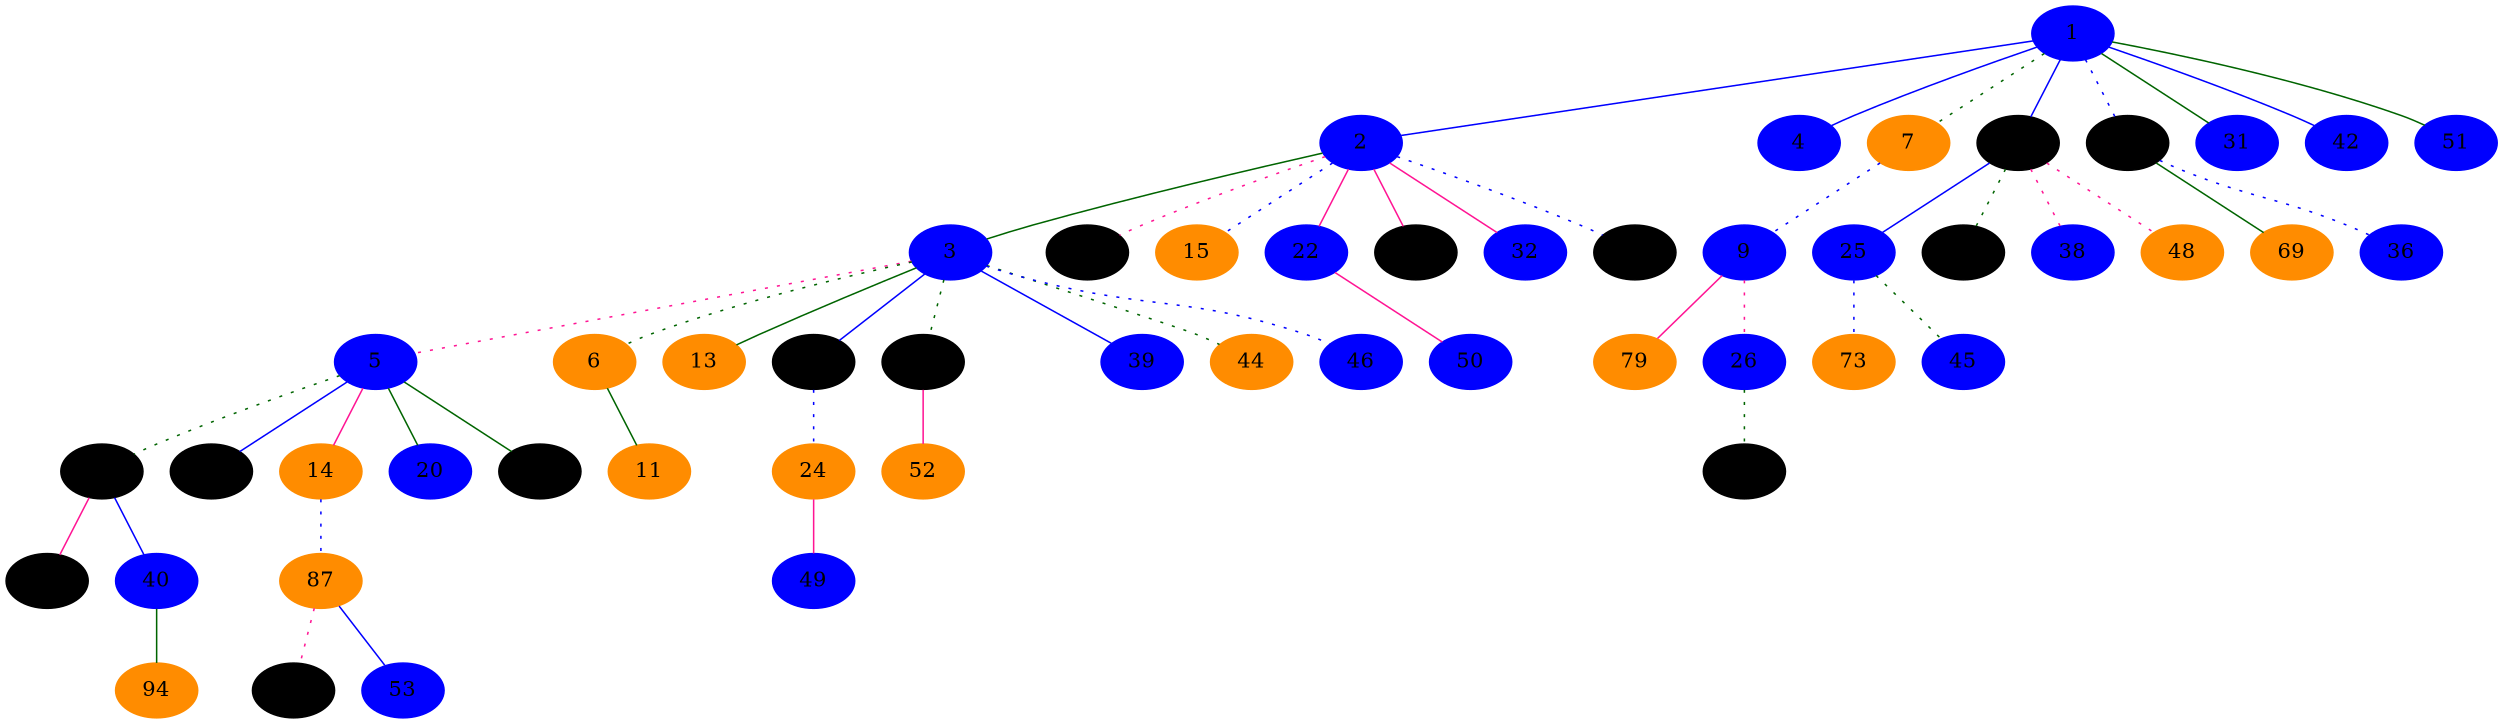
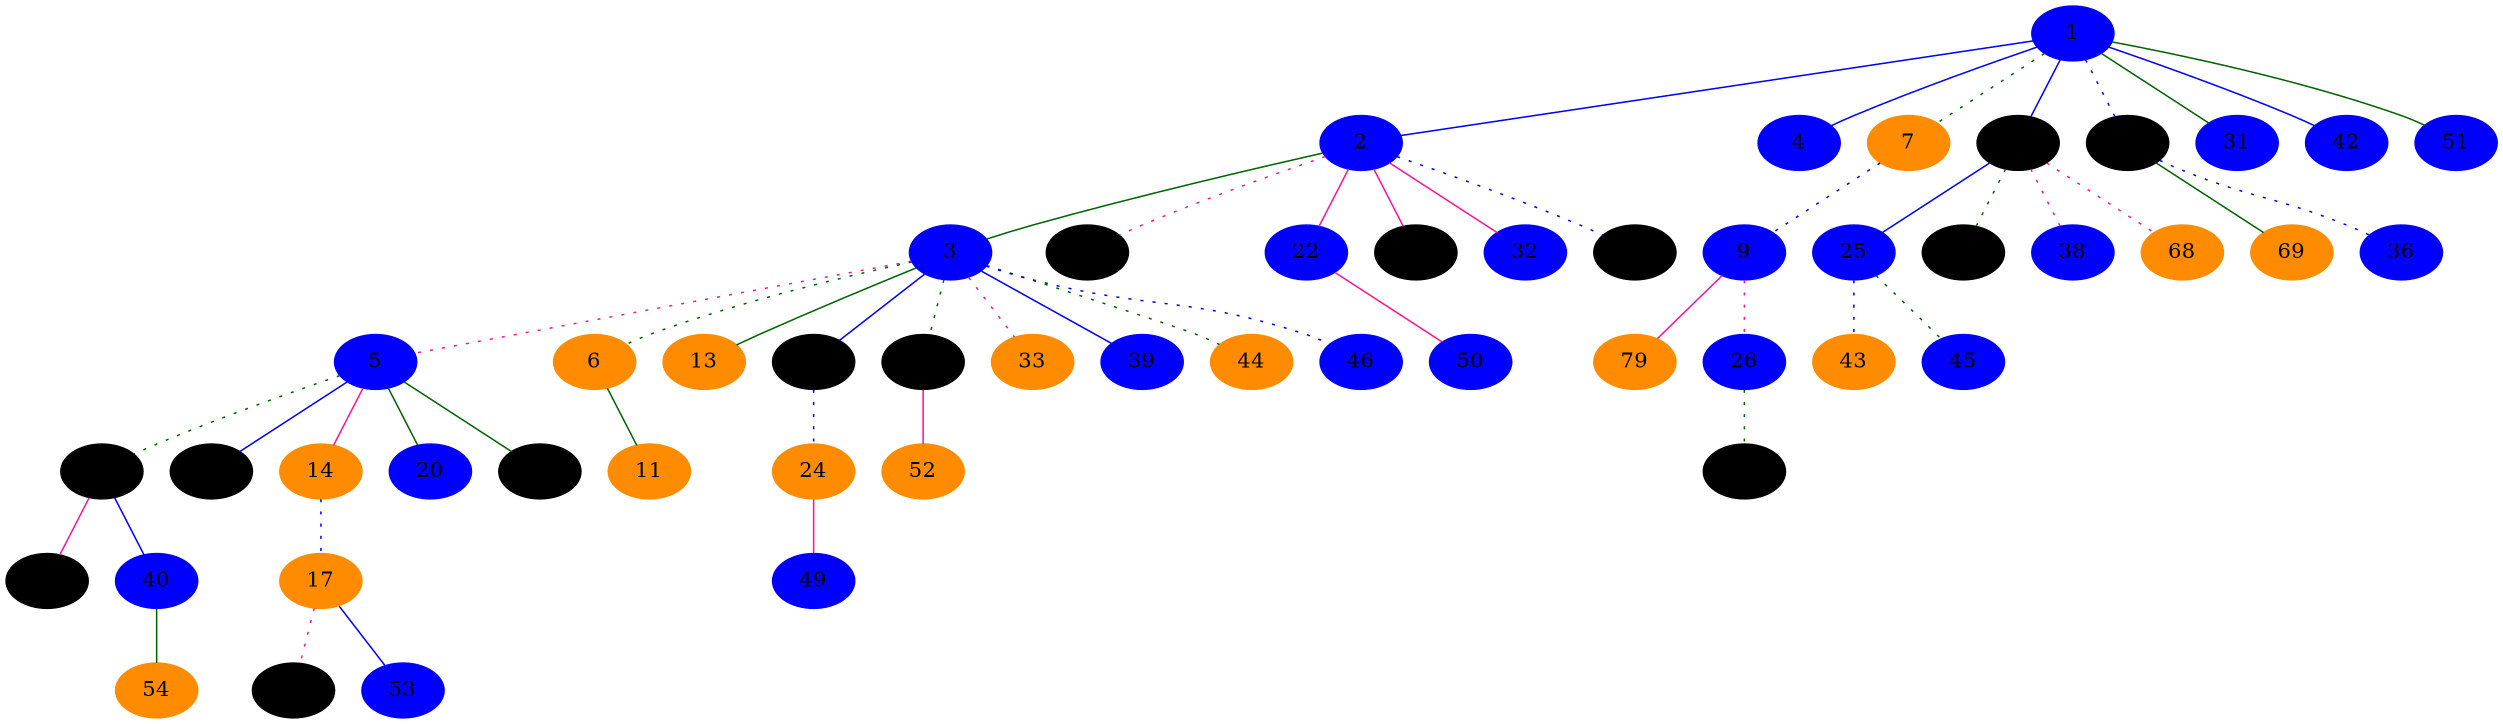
(1197, 252) -> none
(2182, 252) -> (2182, 252)
none -> (1033, 362)
(1854, 362) -> (1854, 362)
(321, 581) -> (321, 581)
(157, 690) -> (157, 690)
